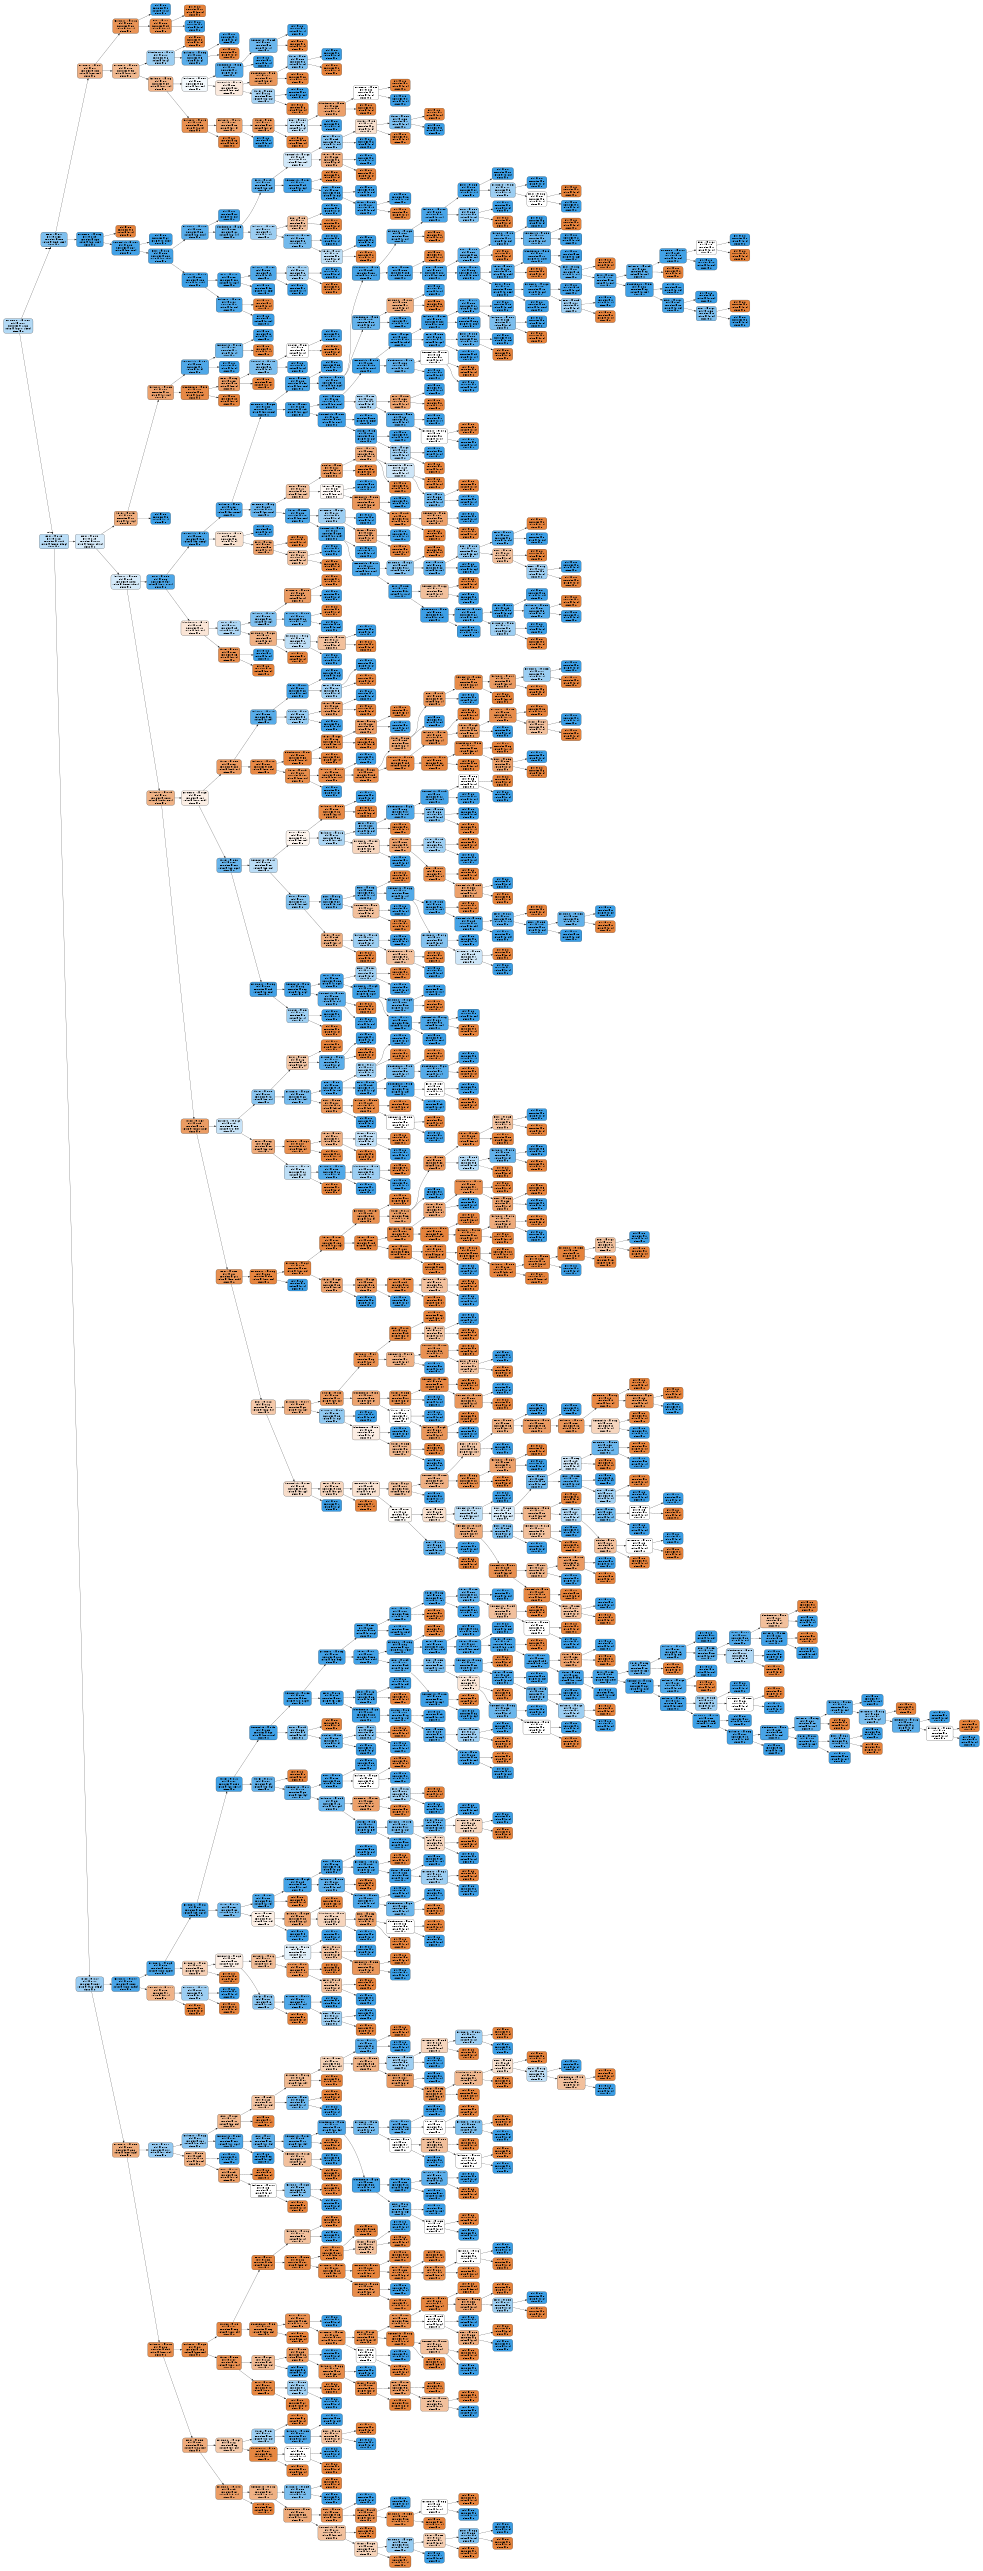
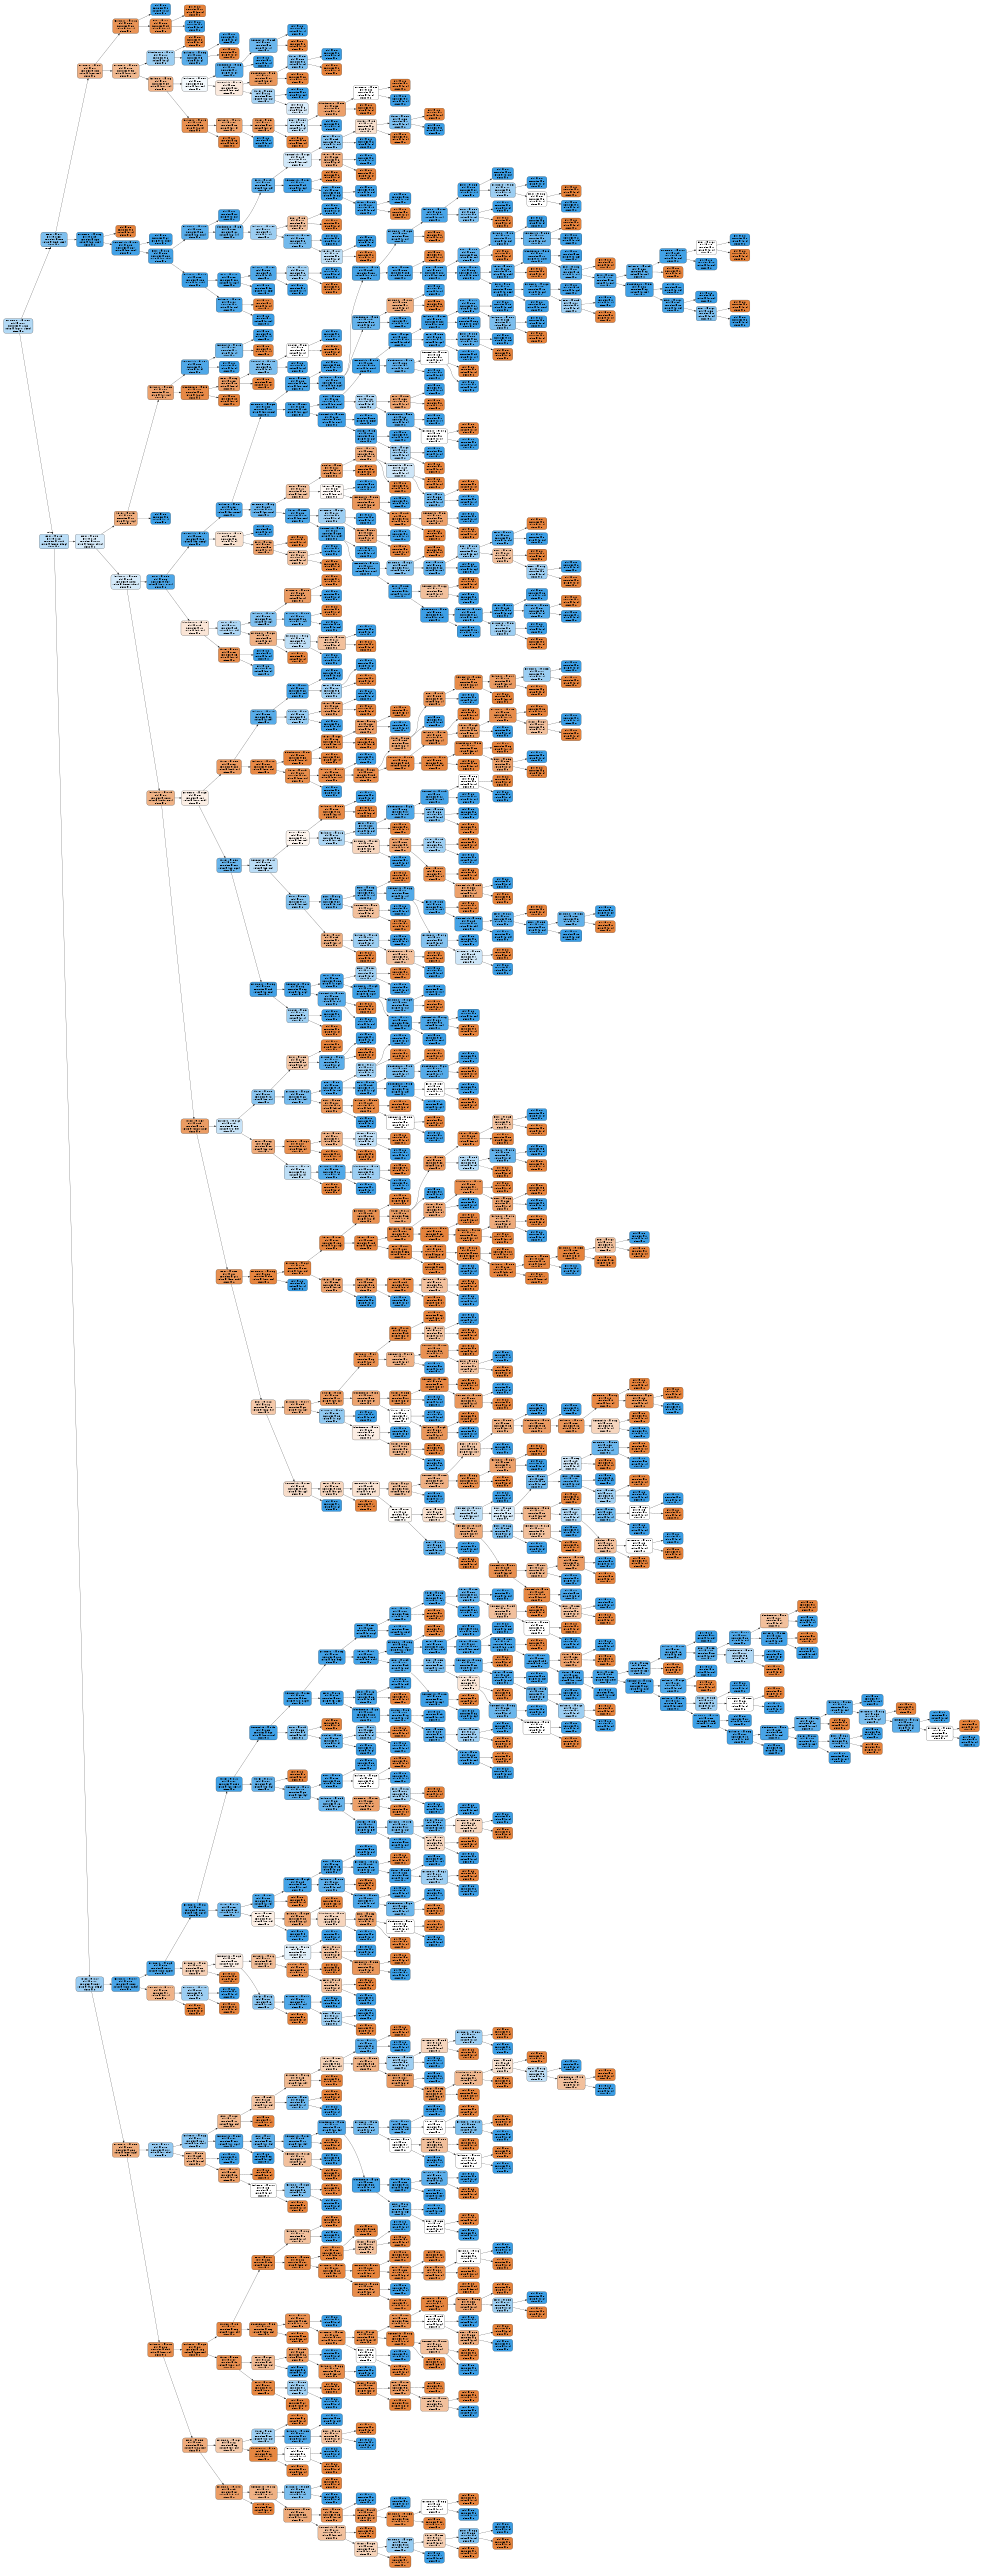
(298, 109) -> (298, 109)
(263, 670) -> (263, 670)
(571, 1595) -> (571, 1595)
